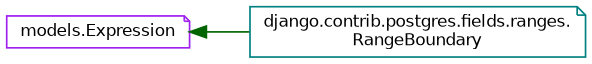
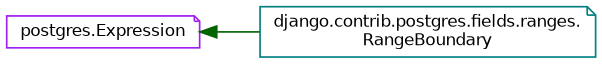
(98, 32) -> (103, 32)
